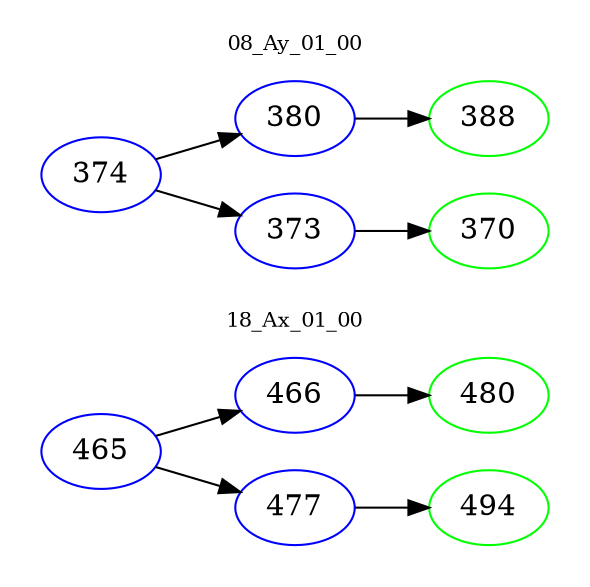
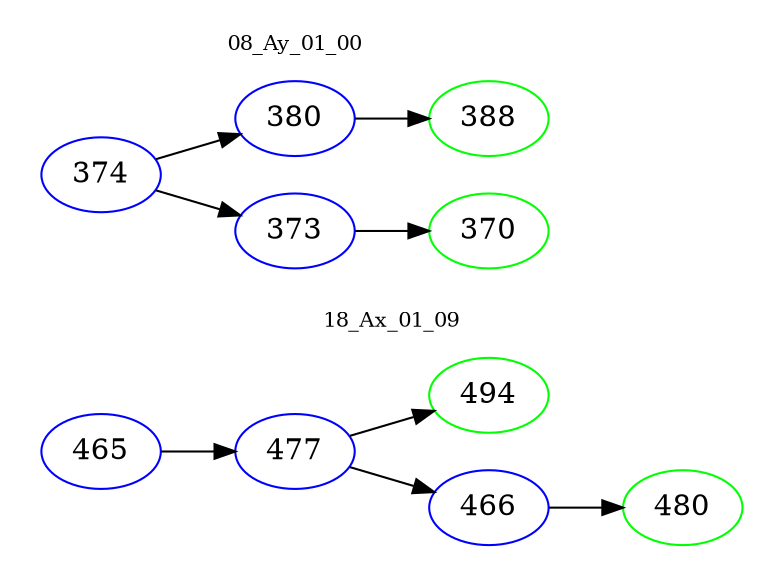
(295, 321) -> (392, 321)
(188, 426) -> (382, 477)
